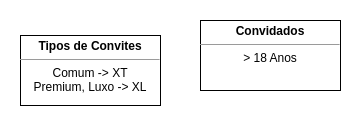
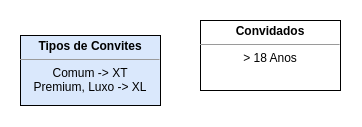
(91, 71) -> (91, 71)
